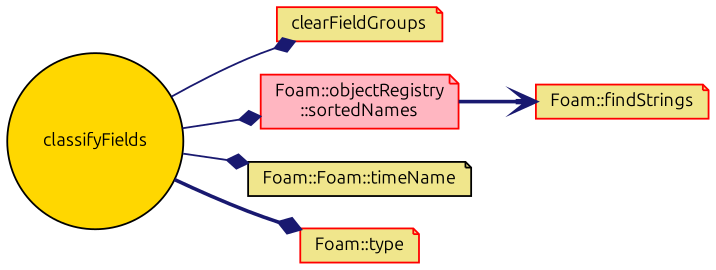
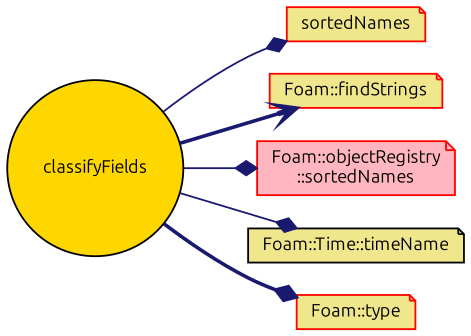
(360, 24) -> (356, 24)
(488, 102) -> (230, 128)
(360, 179) -> (356, 246)
